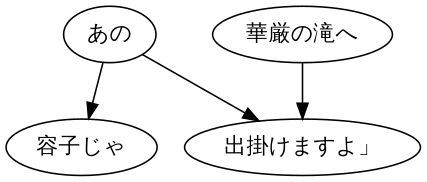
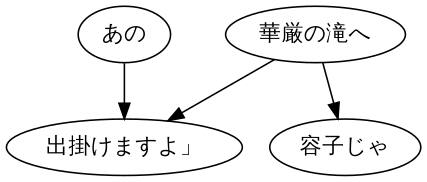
(98, 83) -> (328, 83)
